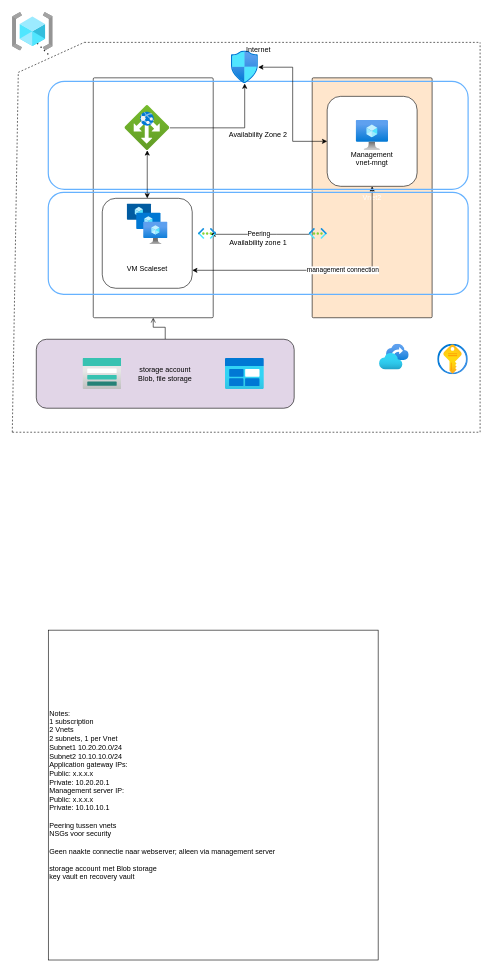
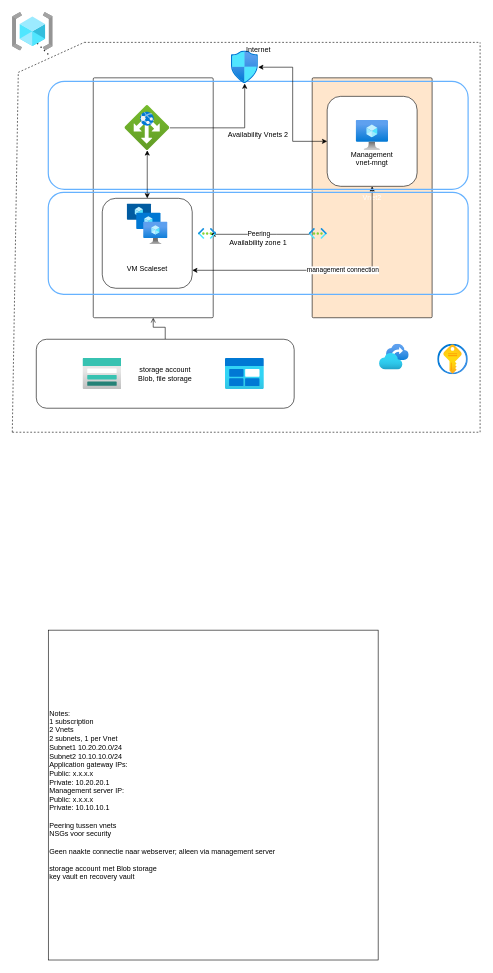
(258, 135) -> (258, 135)
(165, 374) -> (165, 374)
